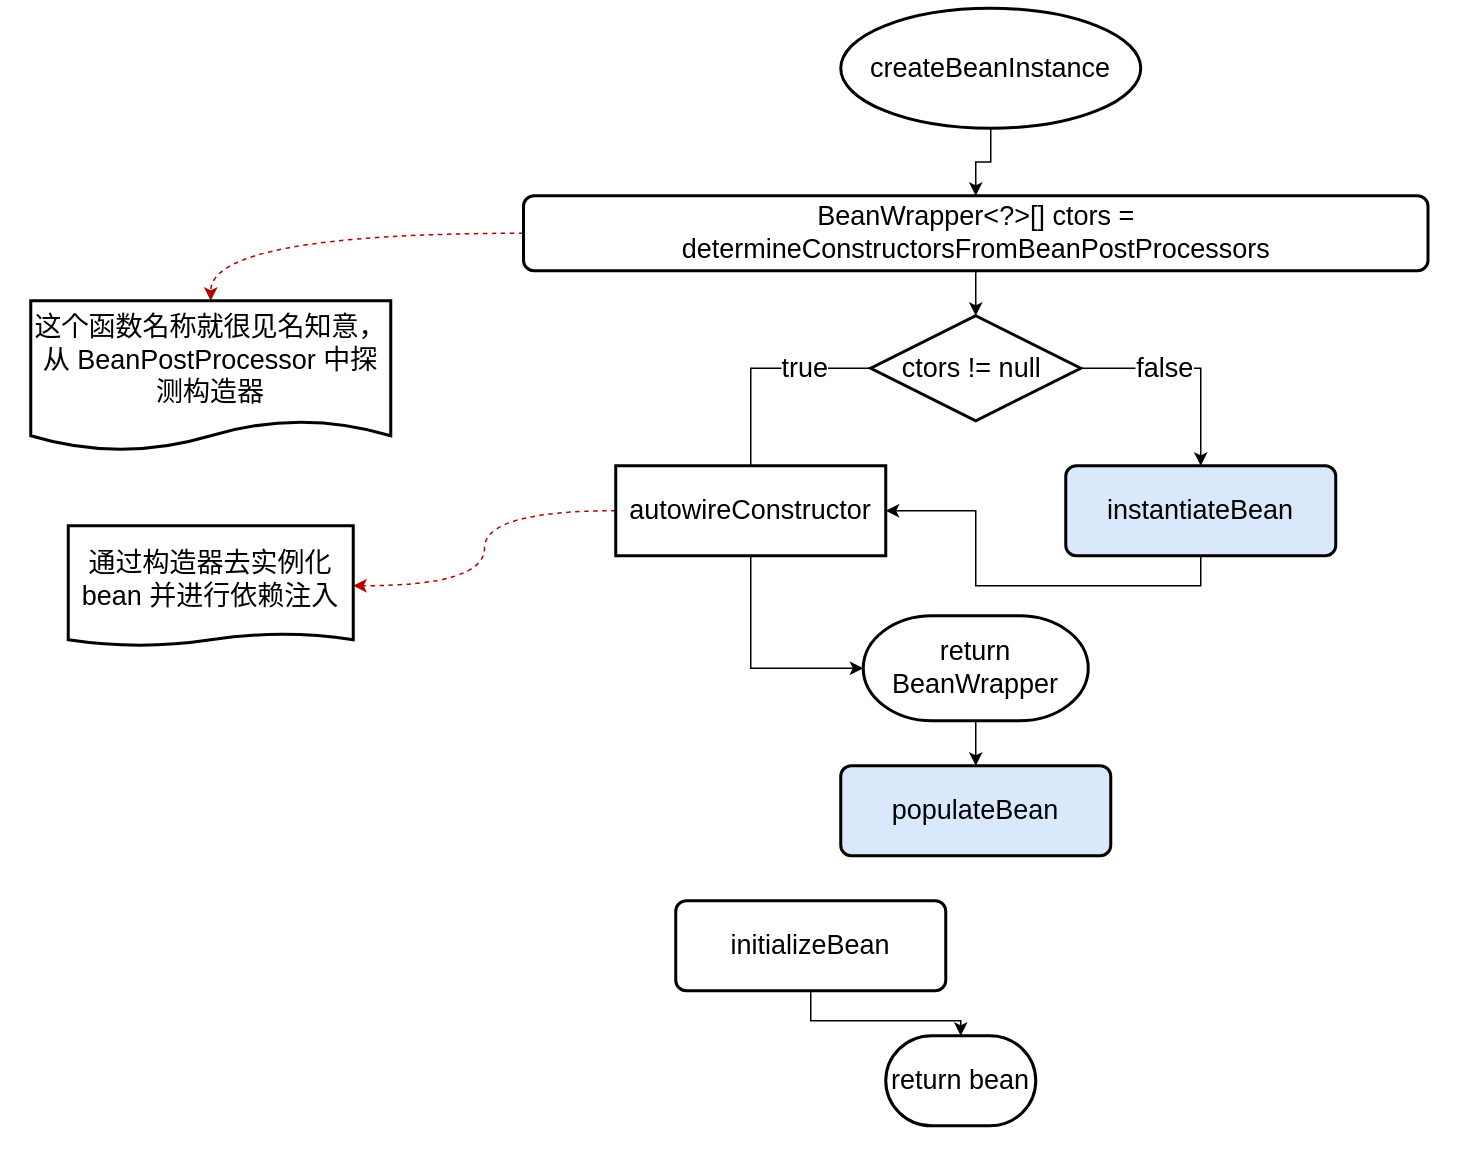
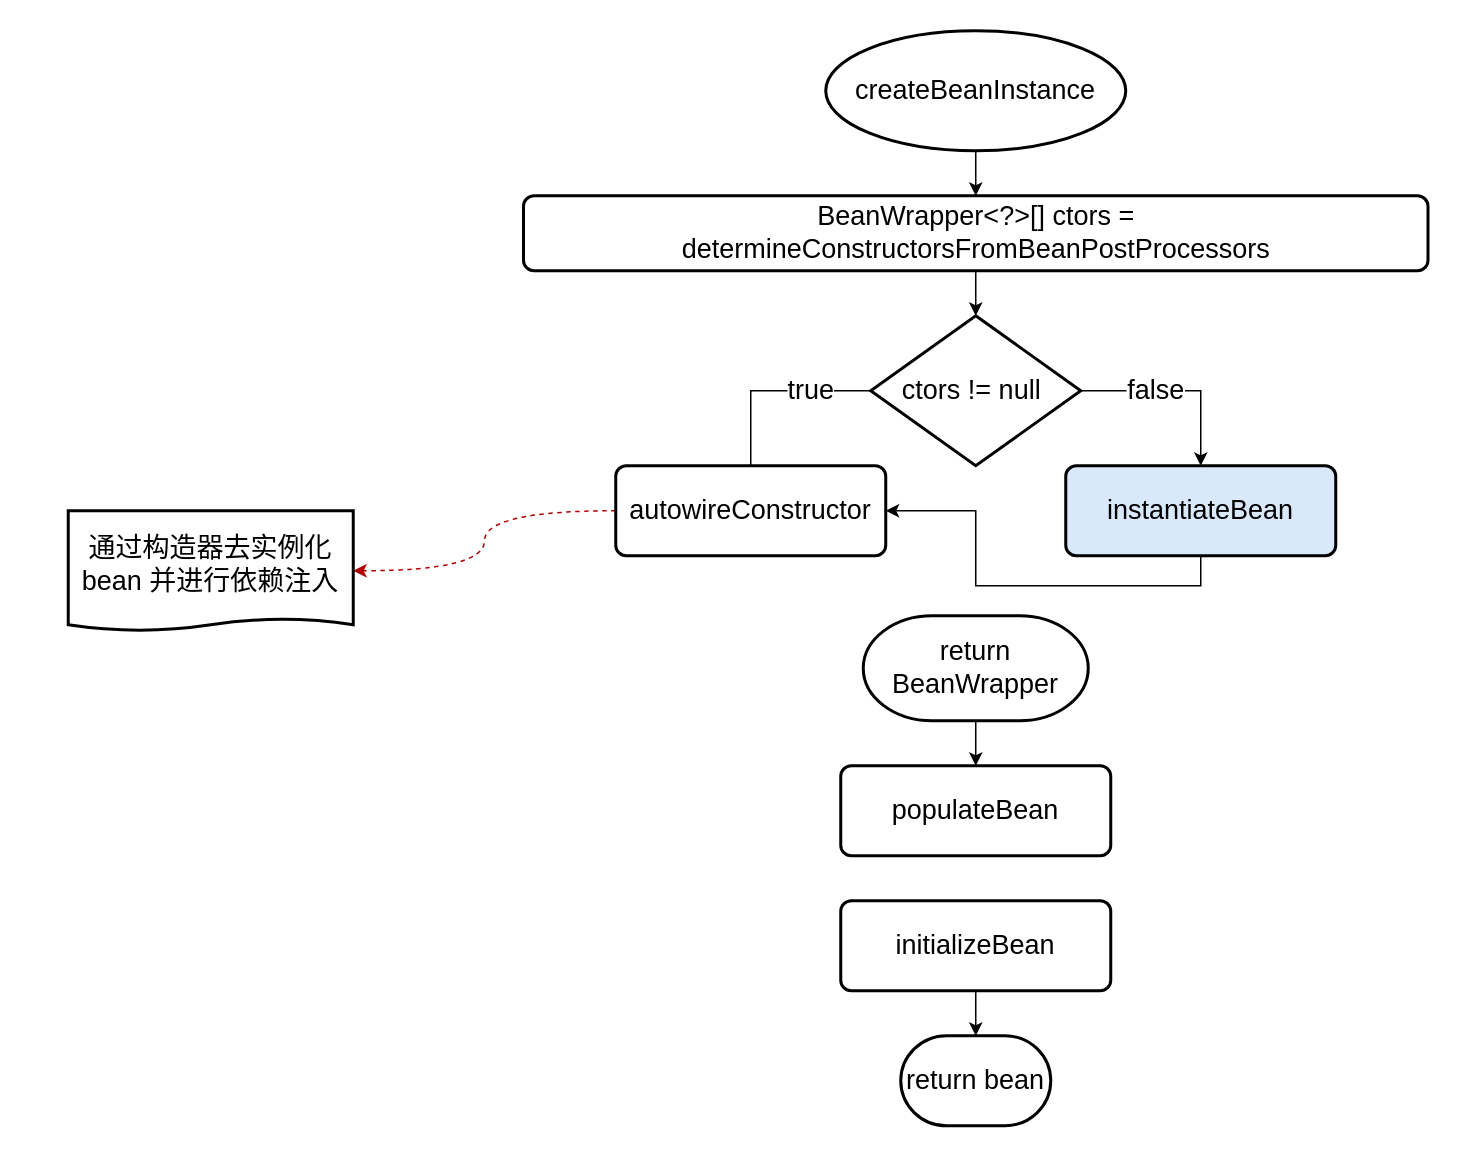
(991, 68) -> (976, 91)
(360, 239) -> none
(976, 368) -> (976, 391)
(211, 376) -> none
(751, 511) -> (751, 511)
(211, 586) -> (211, 571)
(751, 663) -> none
(976, 811) -> (976, 811)
(811, 946) -> (976, 946)
(961, 1081) -> (976, 1081)
